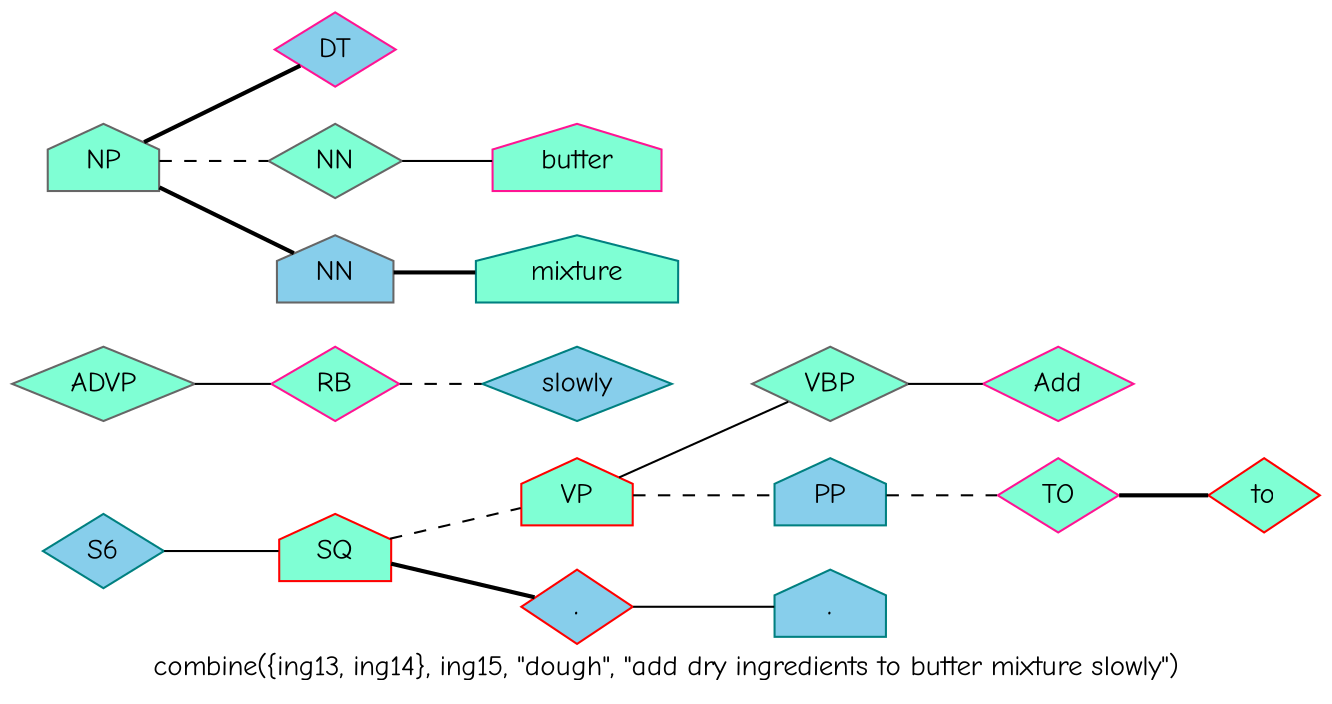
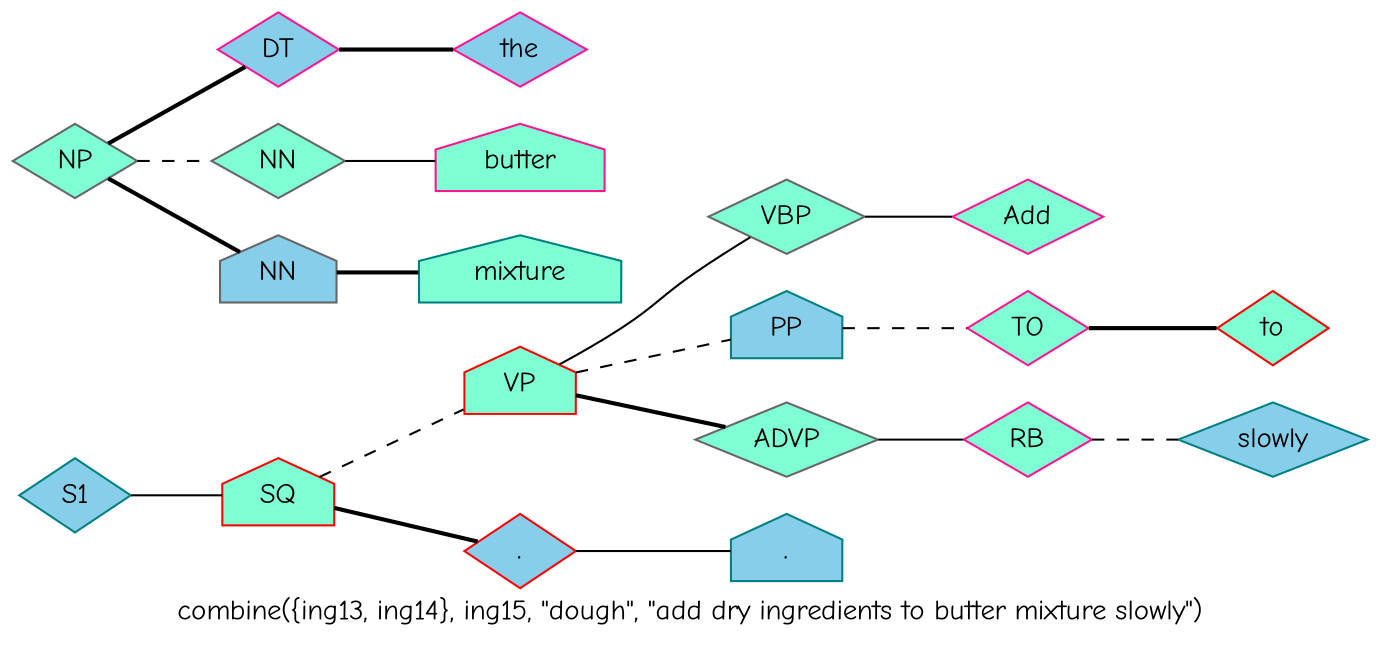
none -> (520, 50)
(103, 161) -> (75, 161)
none -> (651, 411)
(103, 551) -> (75, 495)
